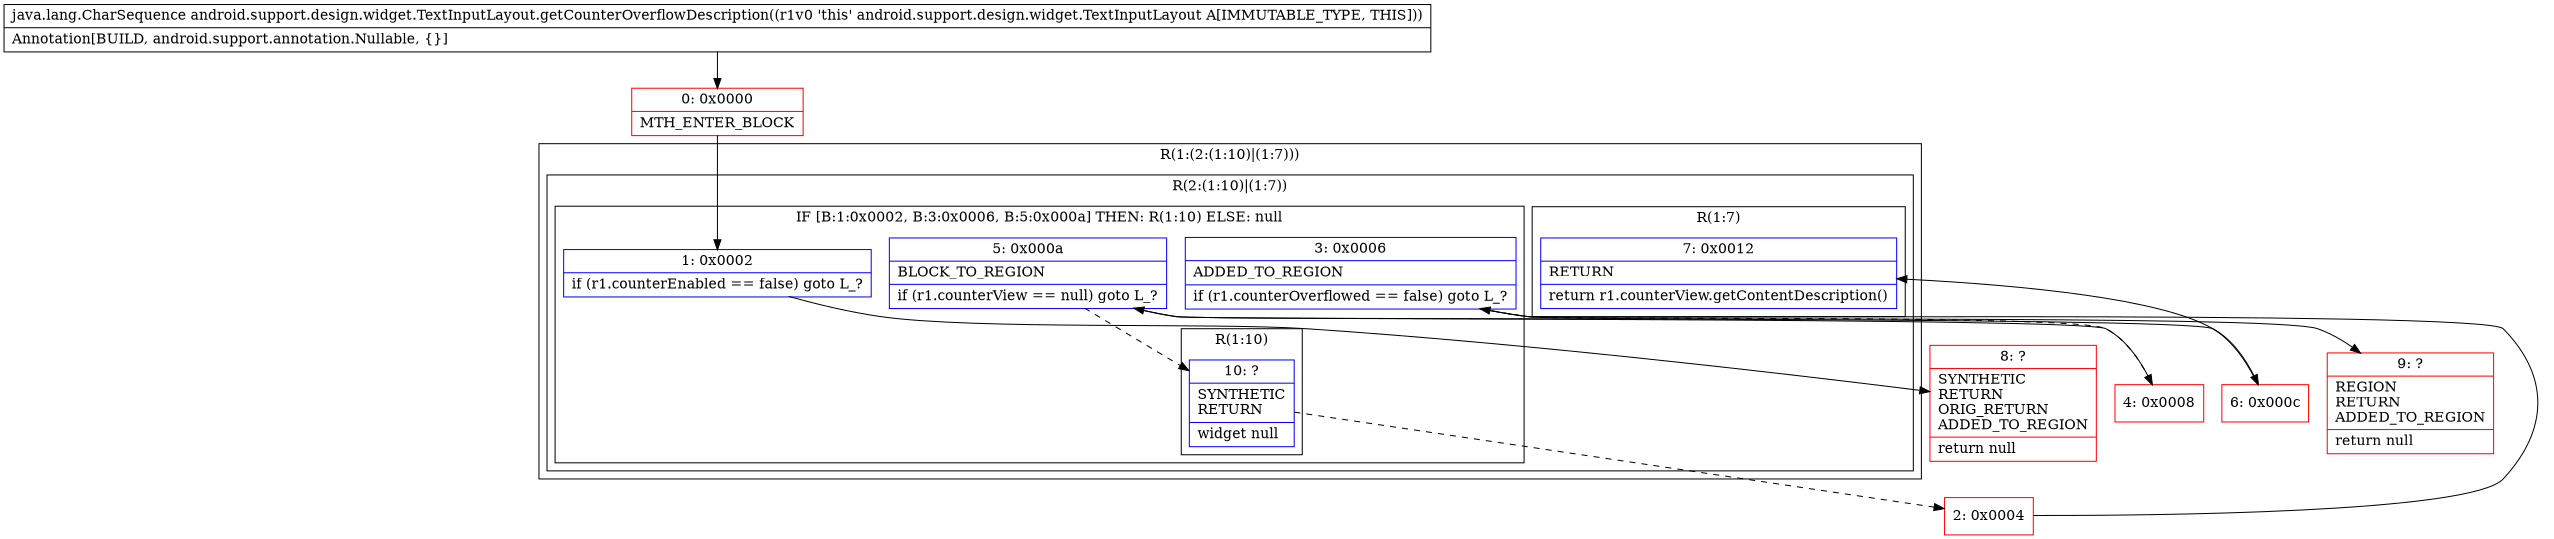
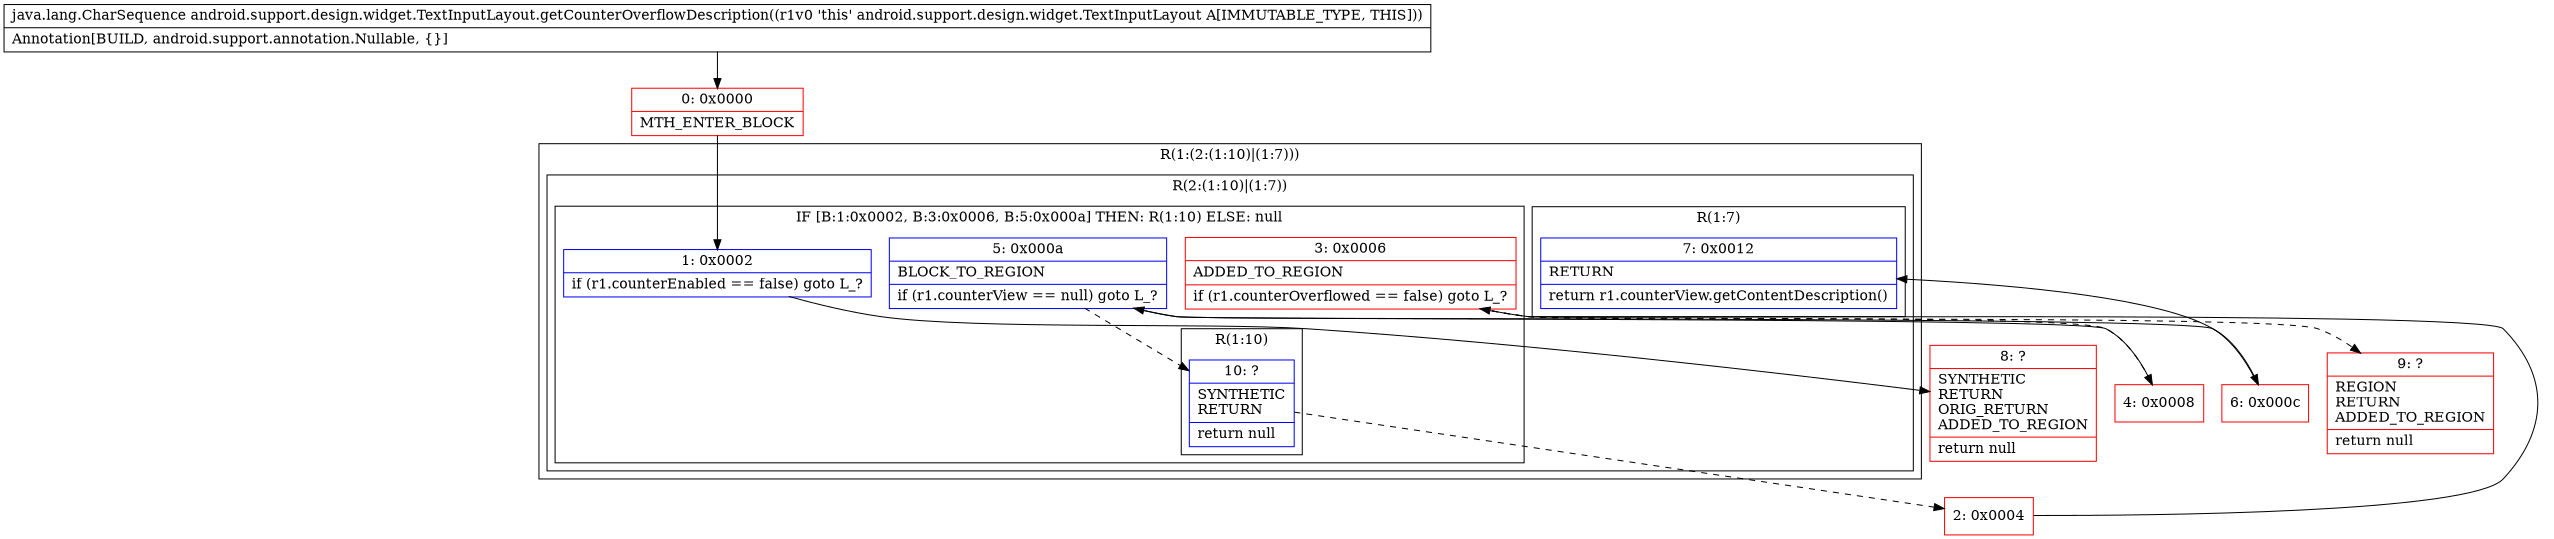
(1351, 273) -> (1351, 273)
(1918, 319) -> (1918, 319)
(1238, 434) -> (1237, 434)
